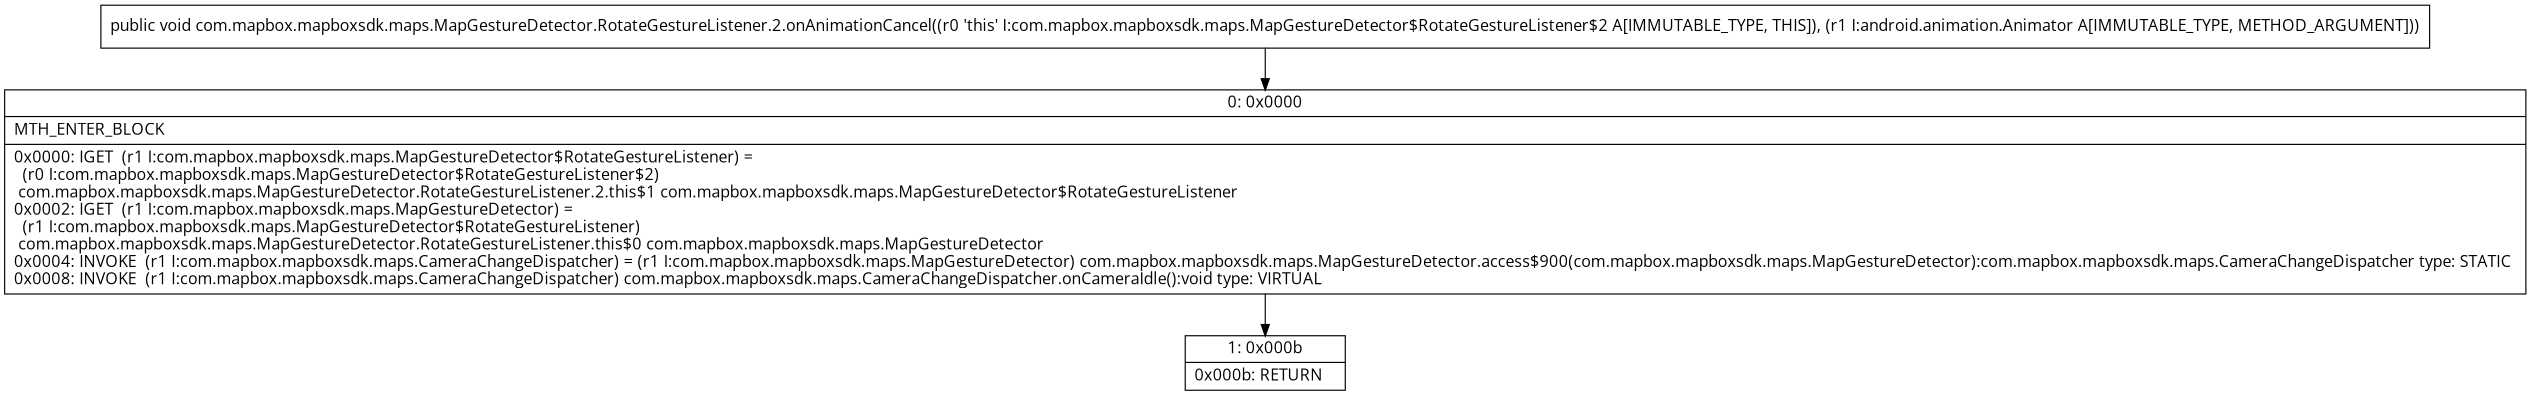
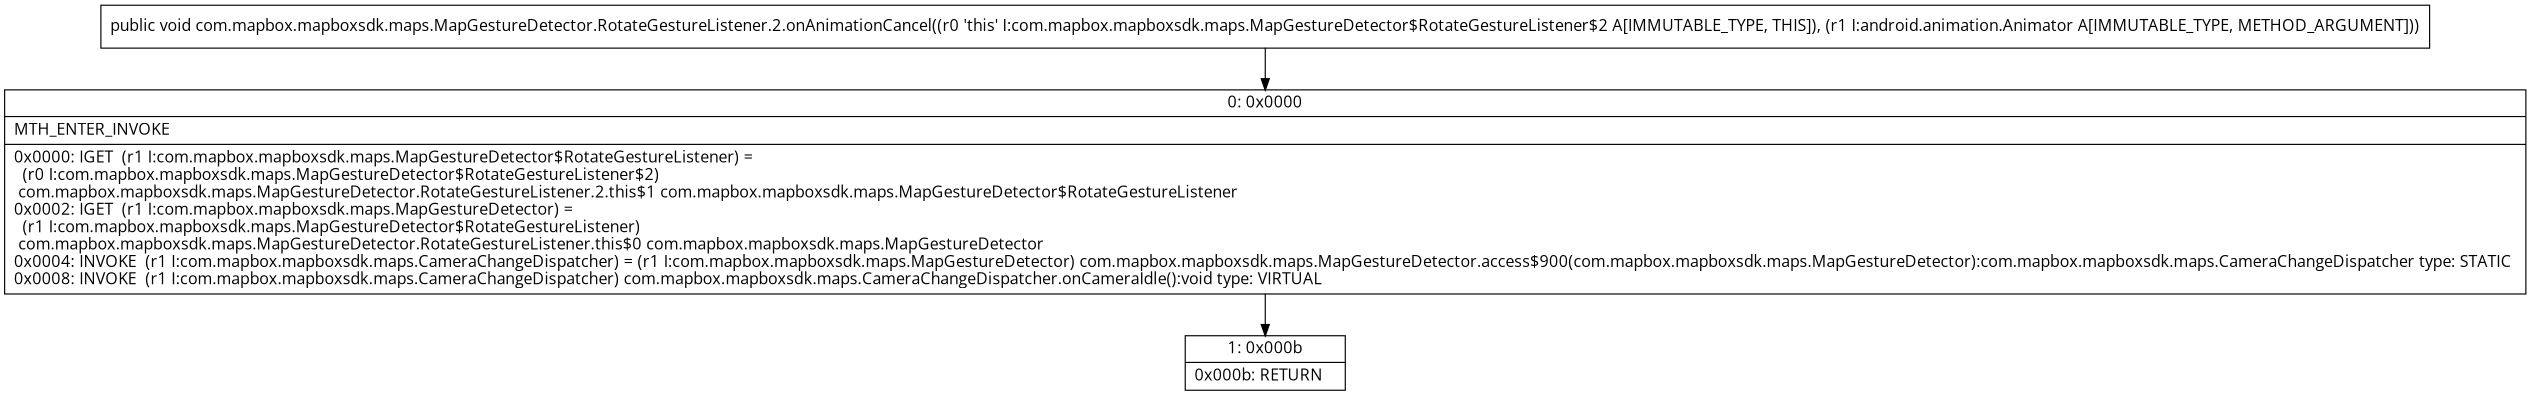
(89, 130) -> (92, 130)
